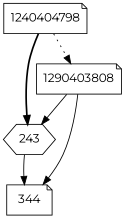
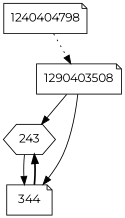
(27, 74) -> (35, 174)
(79, 79) -> (79, 79)
